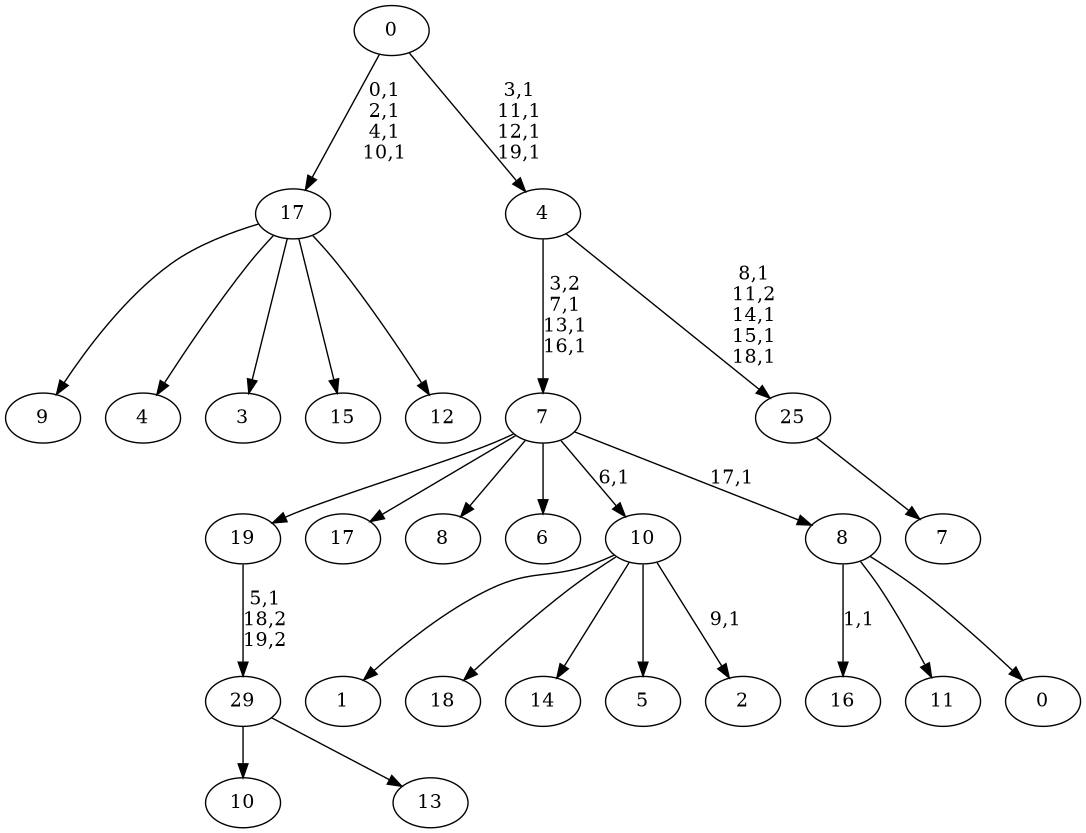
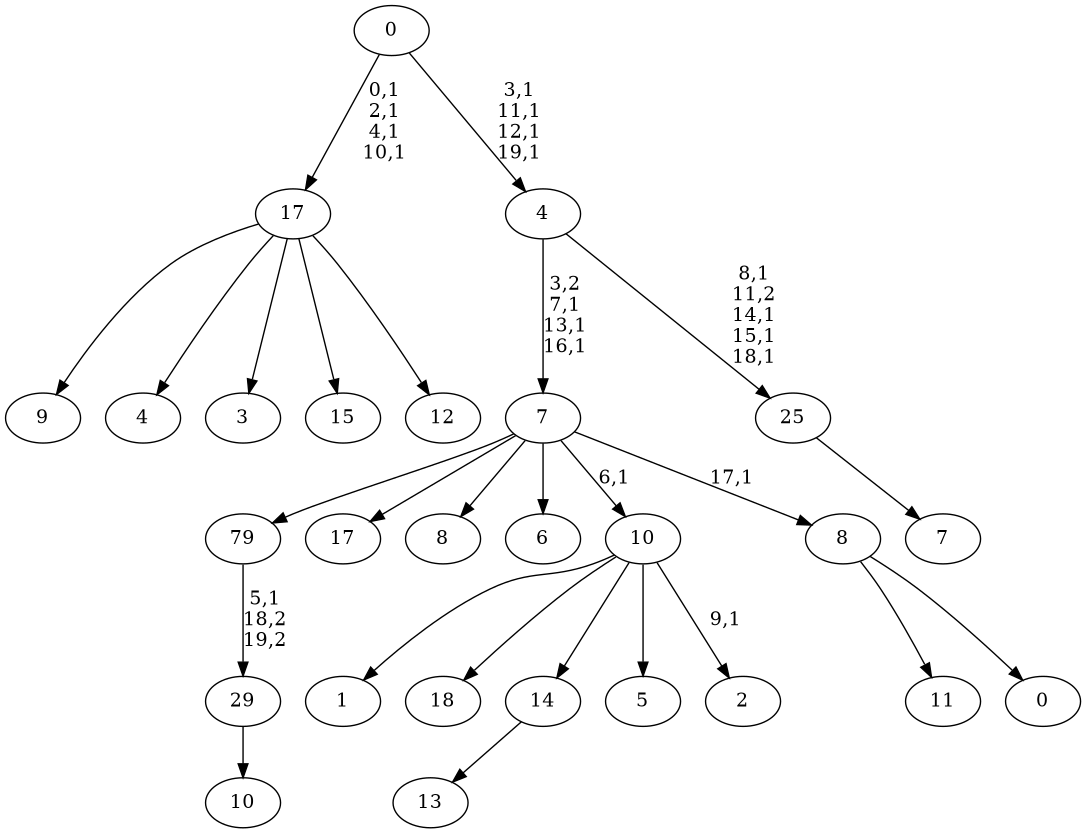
(243, 539) -> (243, 539)
(843, 701) -> none
(330, 749) -> (492, 747)
